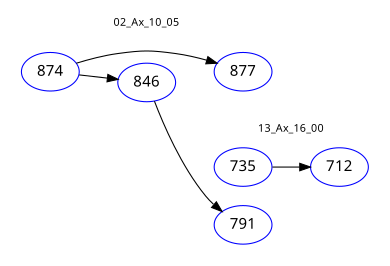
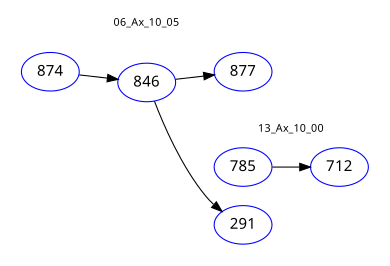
(147, 23) -> (147, 23)
(141, 51) -> (190, 78)
(291, 129) -> (291, 129)
(243, 167) -> (243, 167)
(243, 225) -> (243, 225)
